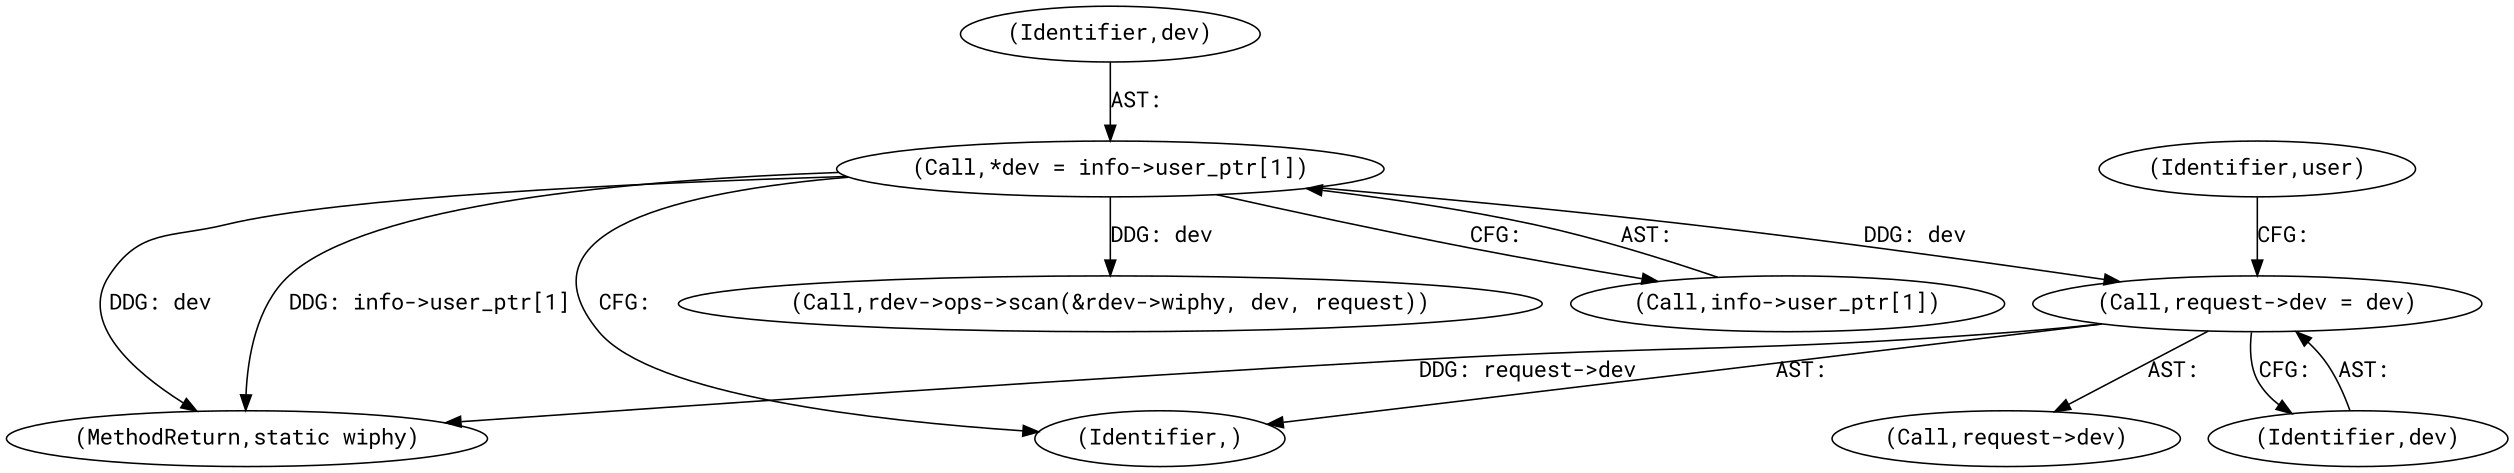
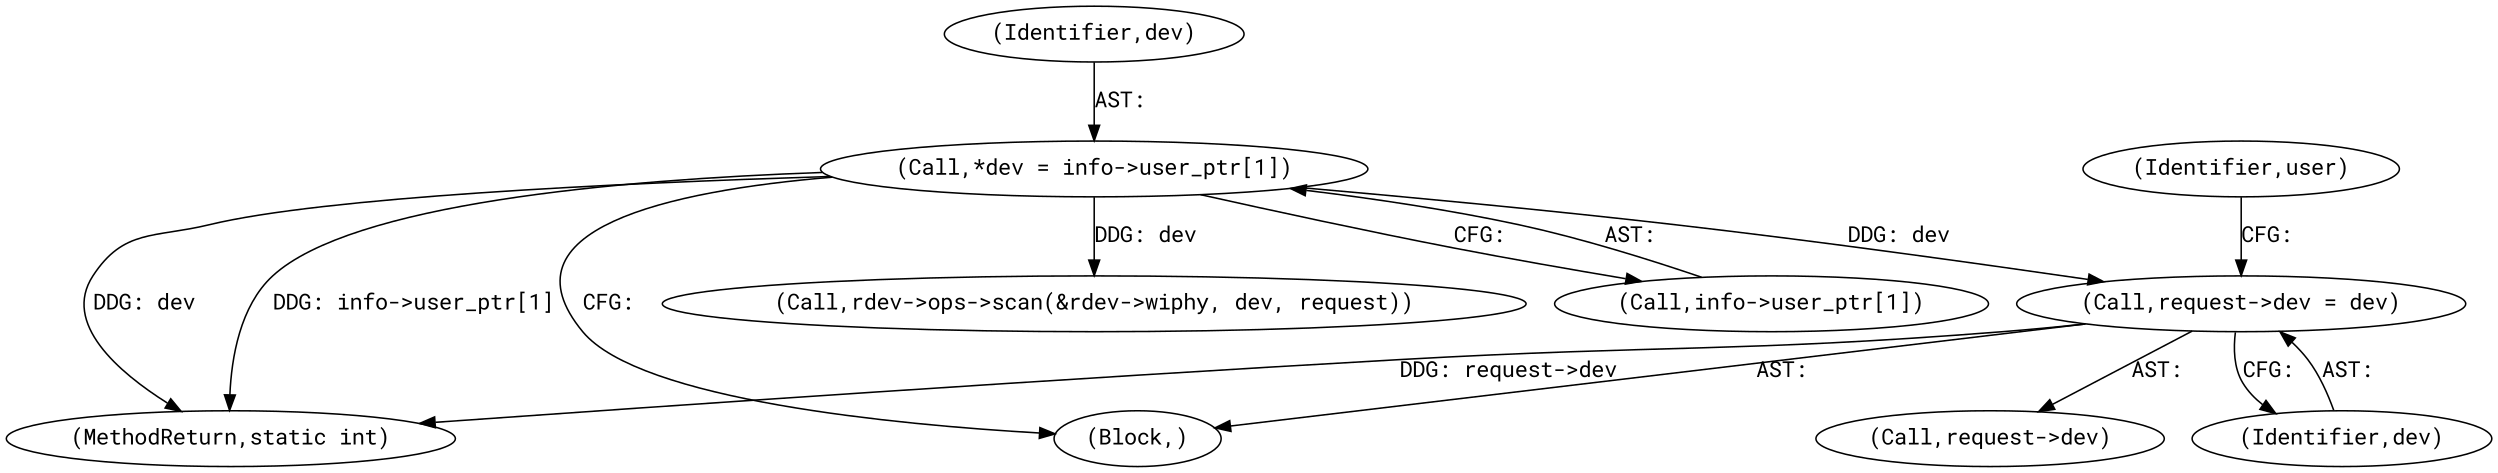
(247, 439) -> (231, 439)
(1160, 439) -> (1138, 439)
